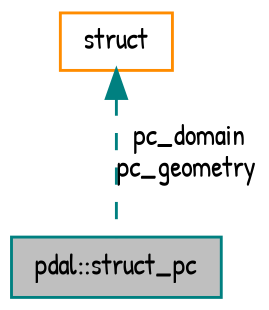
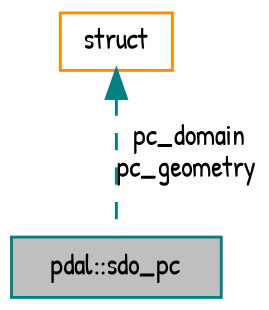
(116, 267) -> (116, 267)
